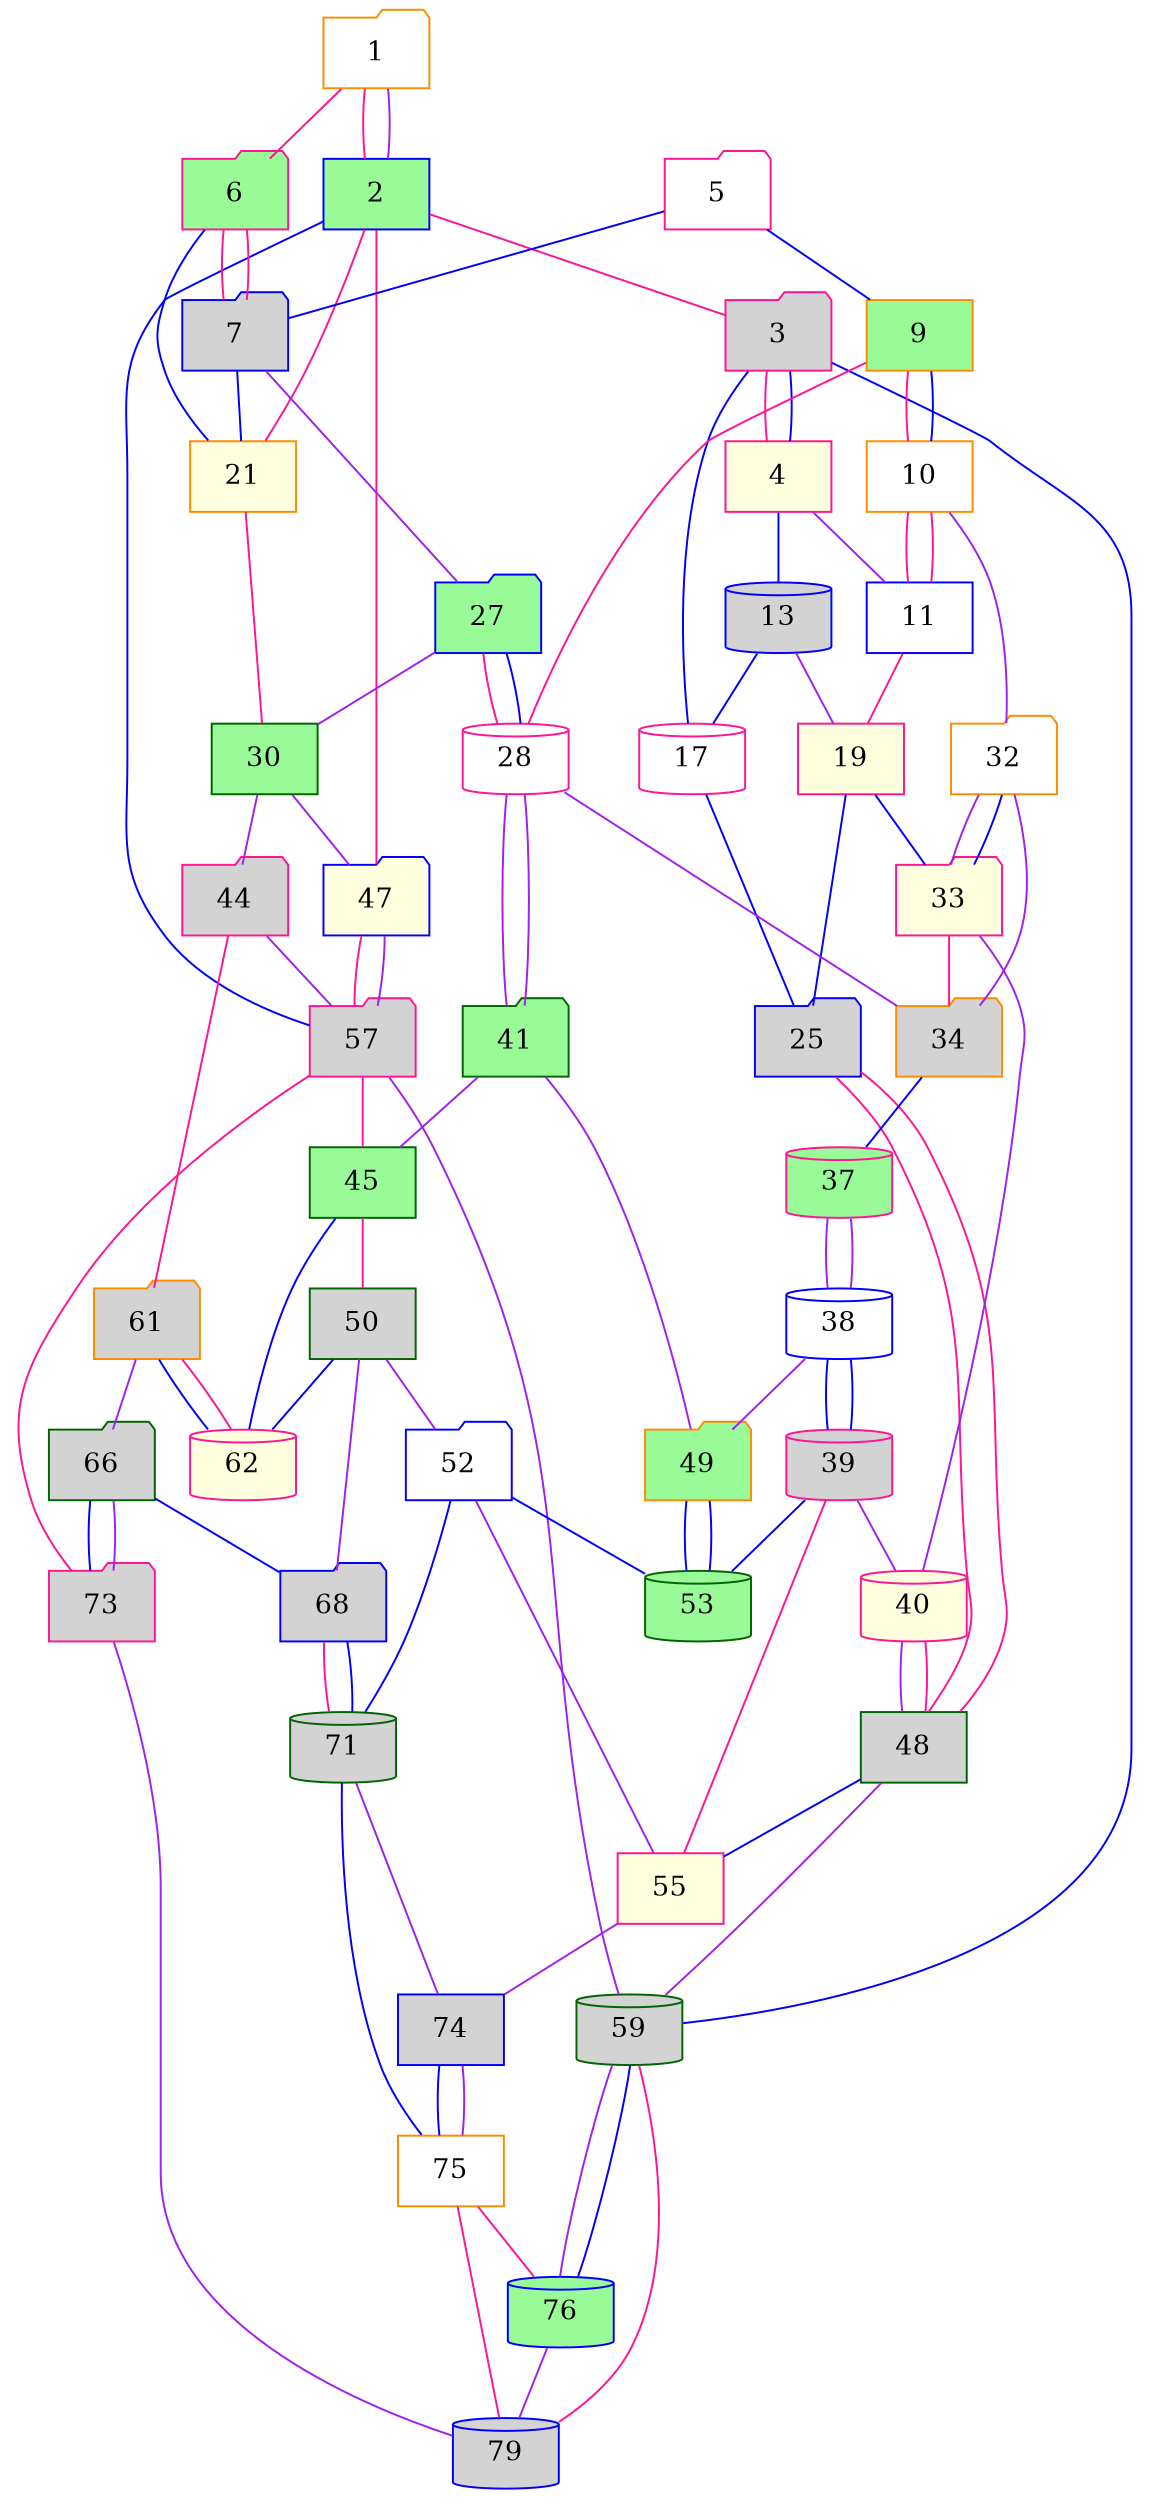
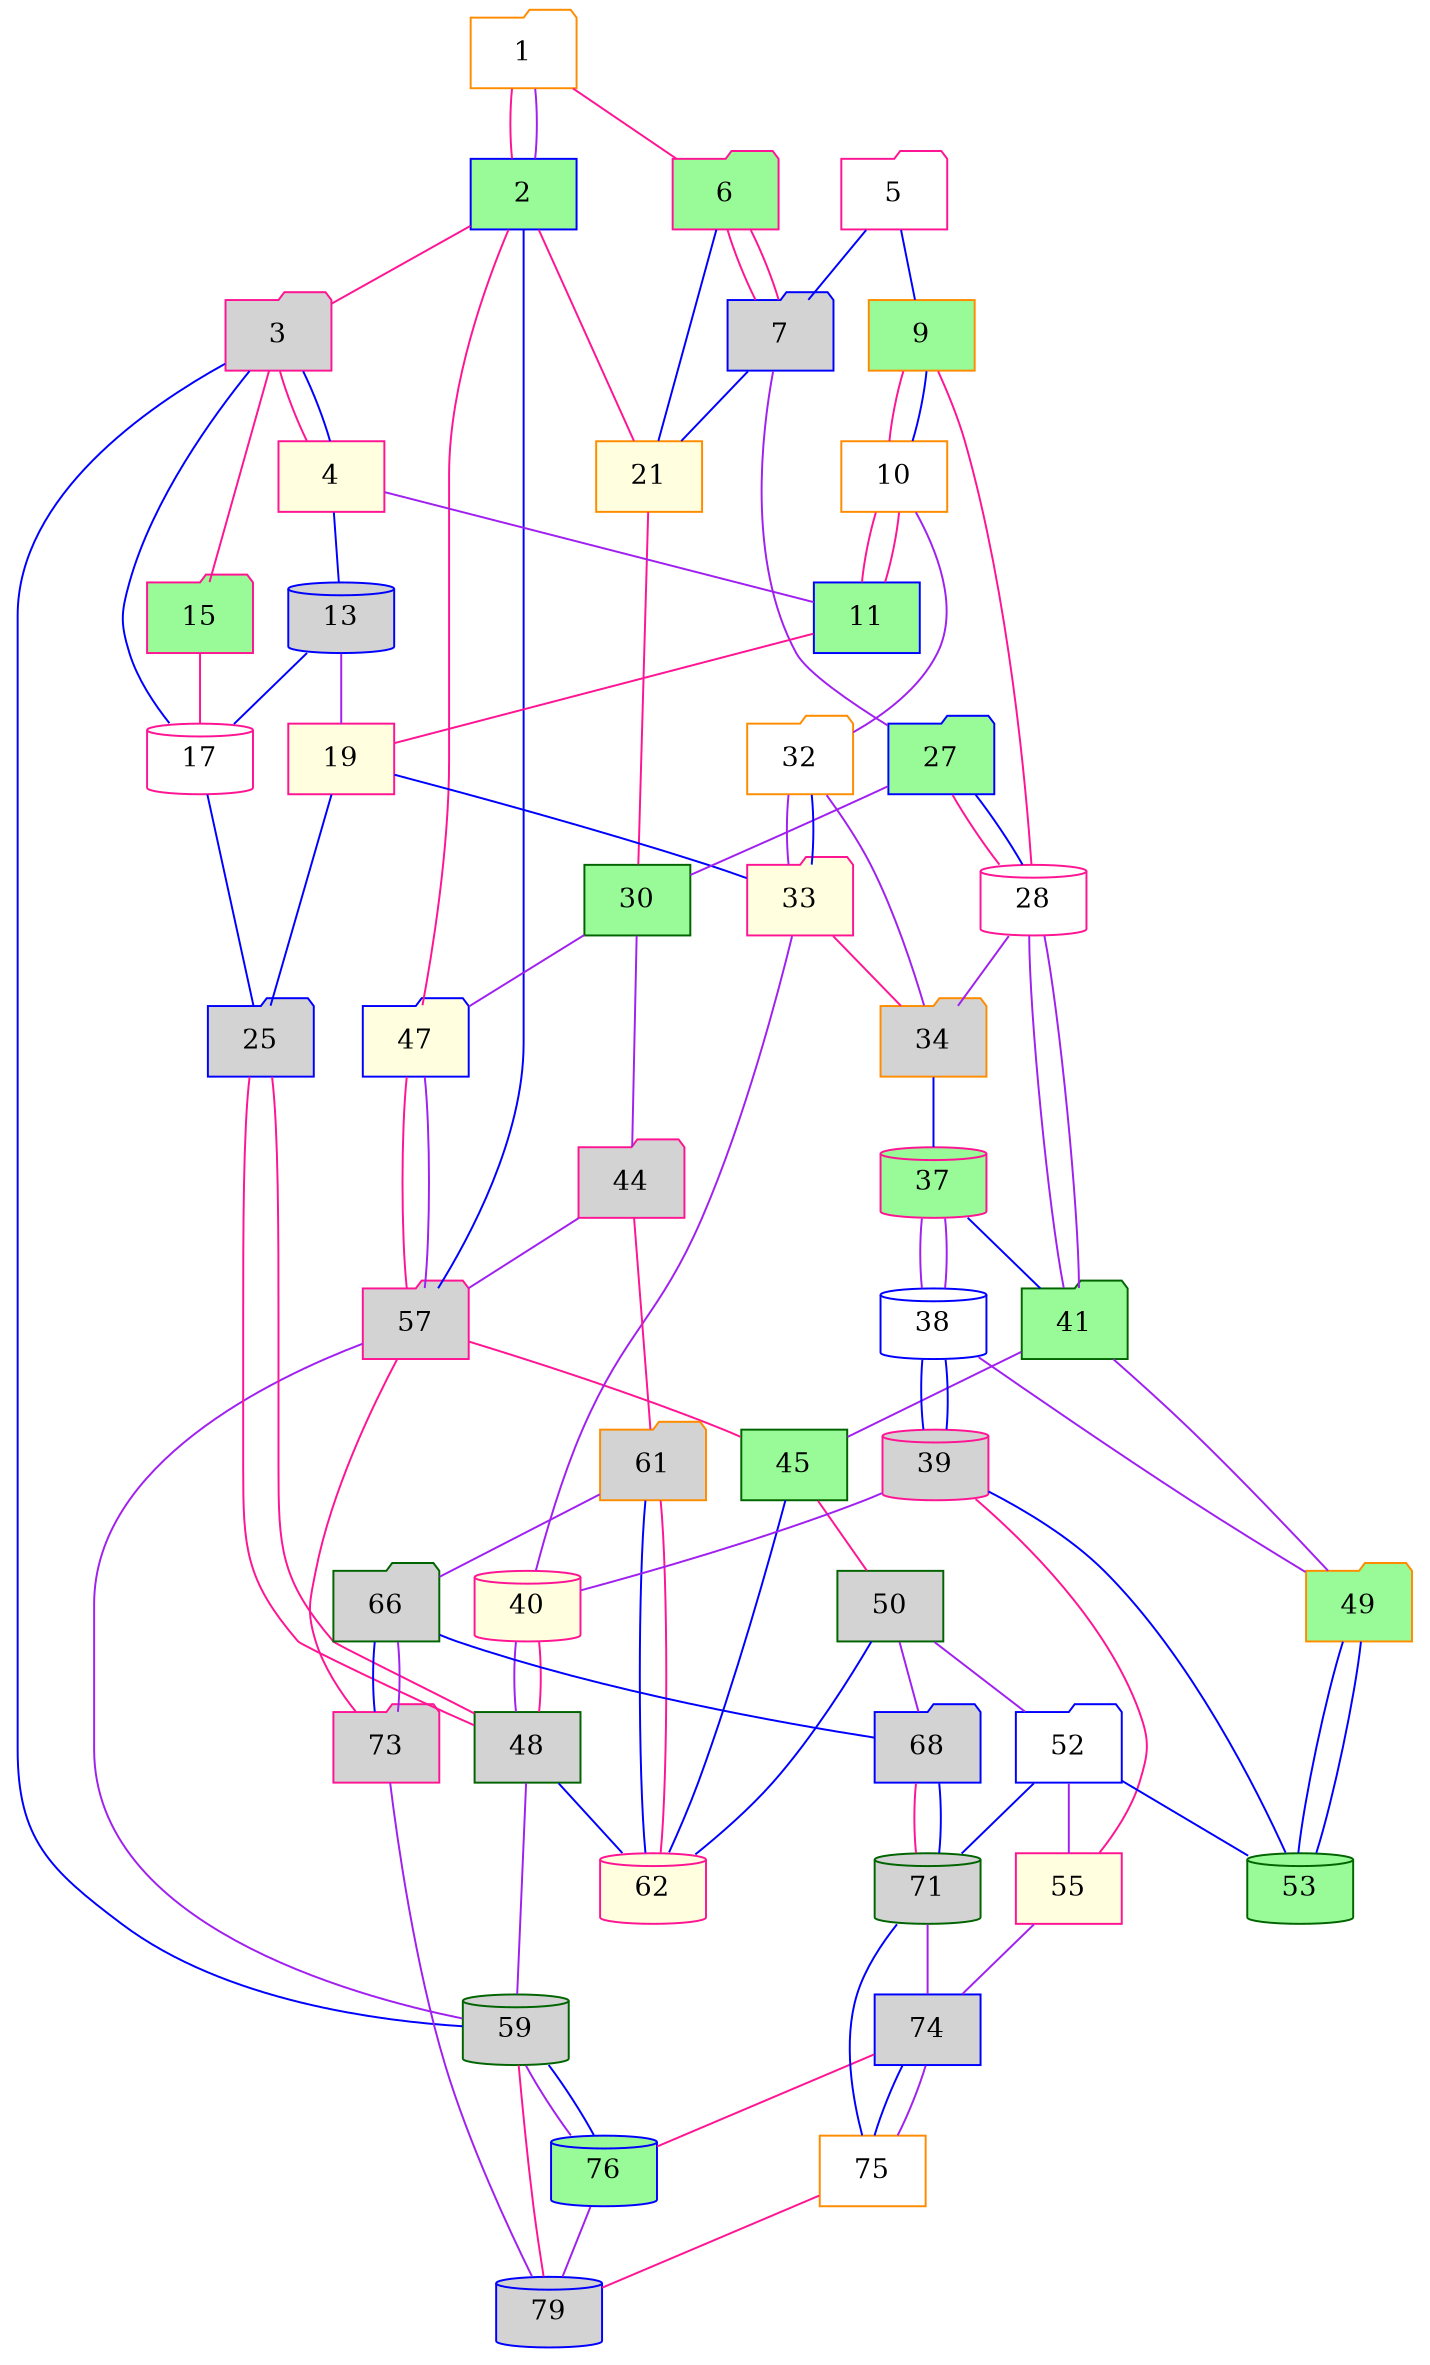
none -> (200, 618)
(920, 618) -> (867, 618)
none -> (1004, 1253)
(792, 1818) -> (590, 1818)
(506, 2242) -> (766, 2100)
